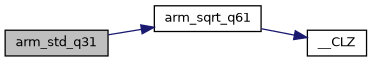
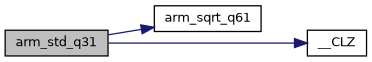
(278, 32) -> (201, 43)
